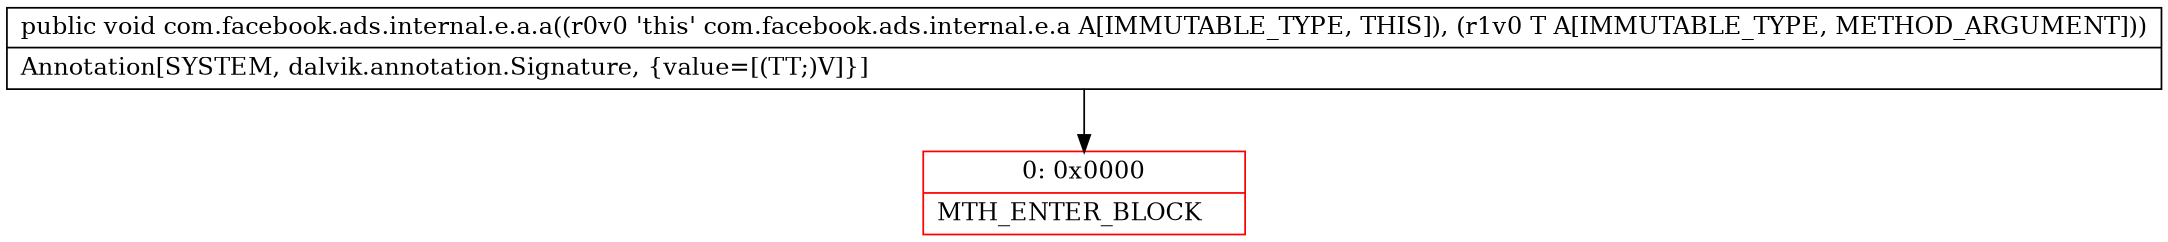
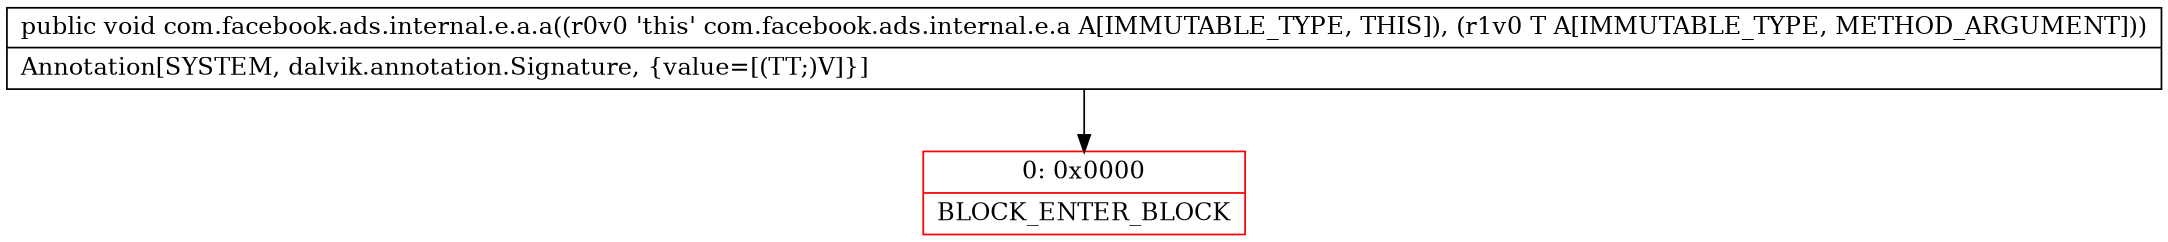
(1070, 213) -> (1084, 213)
